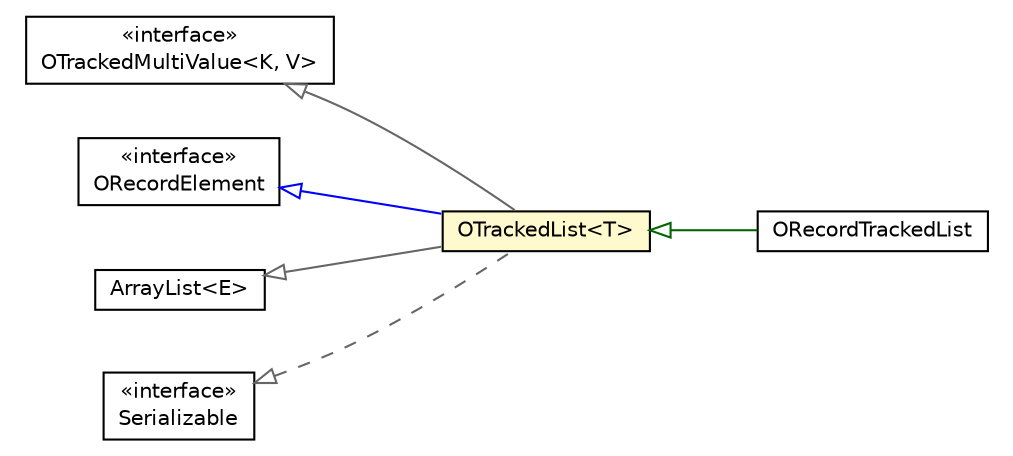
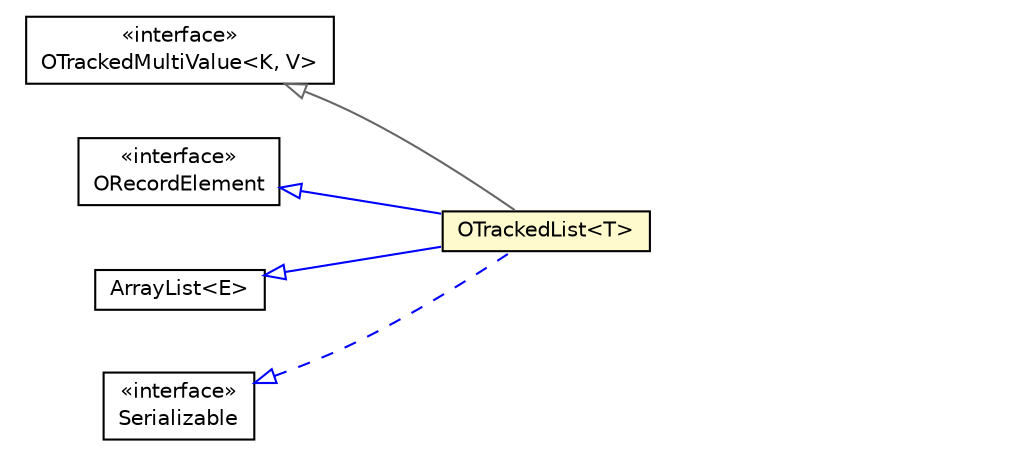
(873, 230) -> none
(363, 259) -> (363, 259)
(398, 321) -> (398, 321)
